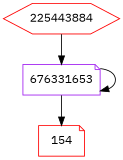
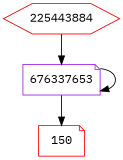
(62, 80) -> (62, 80)
(62, 141) -> (62, 141)
